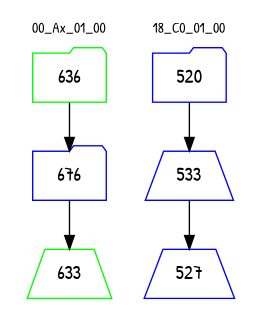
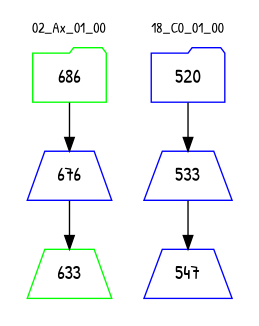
(69, 29) -> (69, 29)
(69, 78) -> (69, 78)
(69, 176) -> (69, 176)
(189, 274) -> (188, 274)
